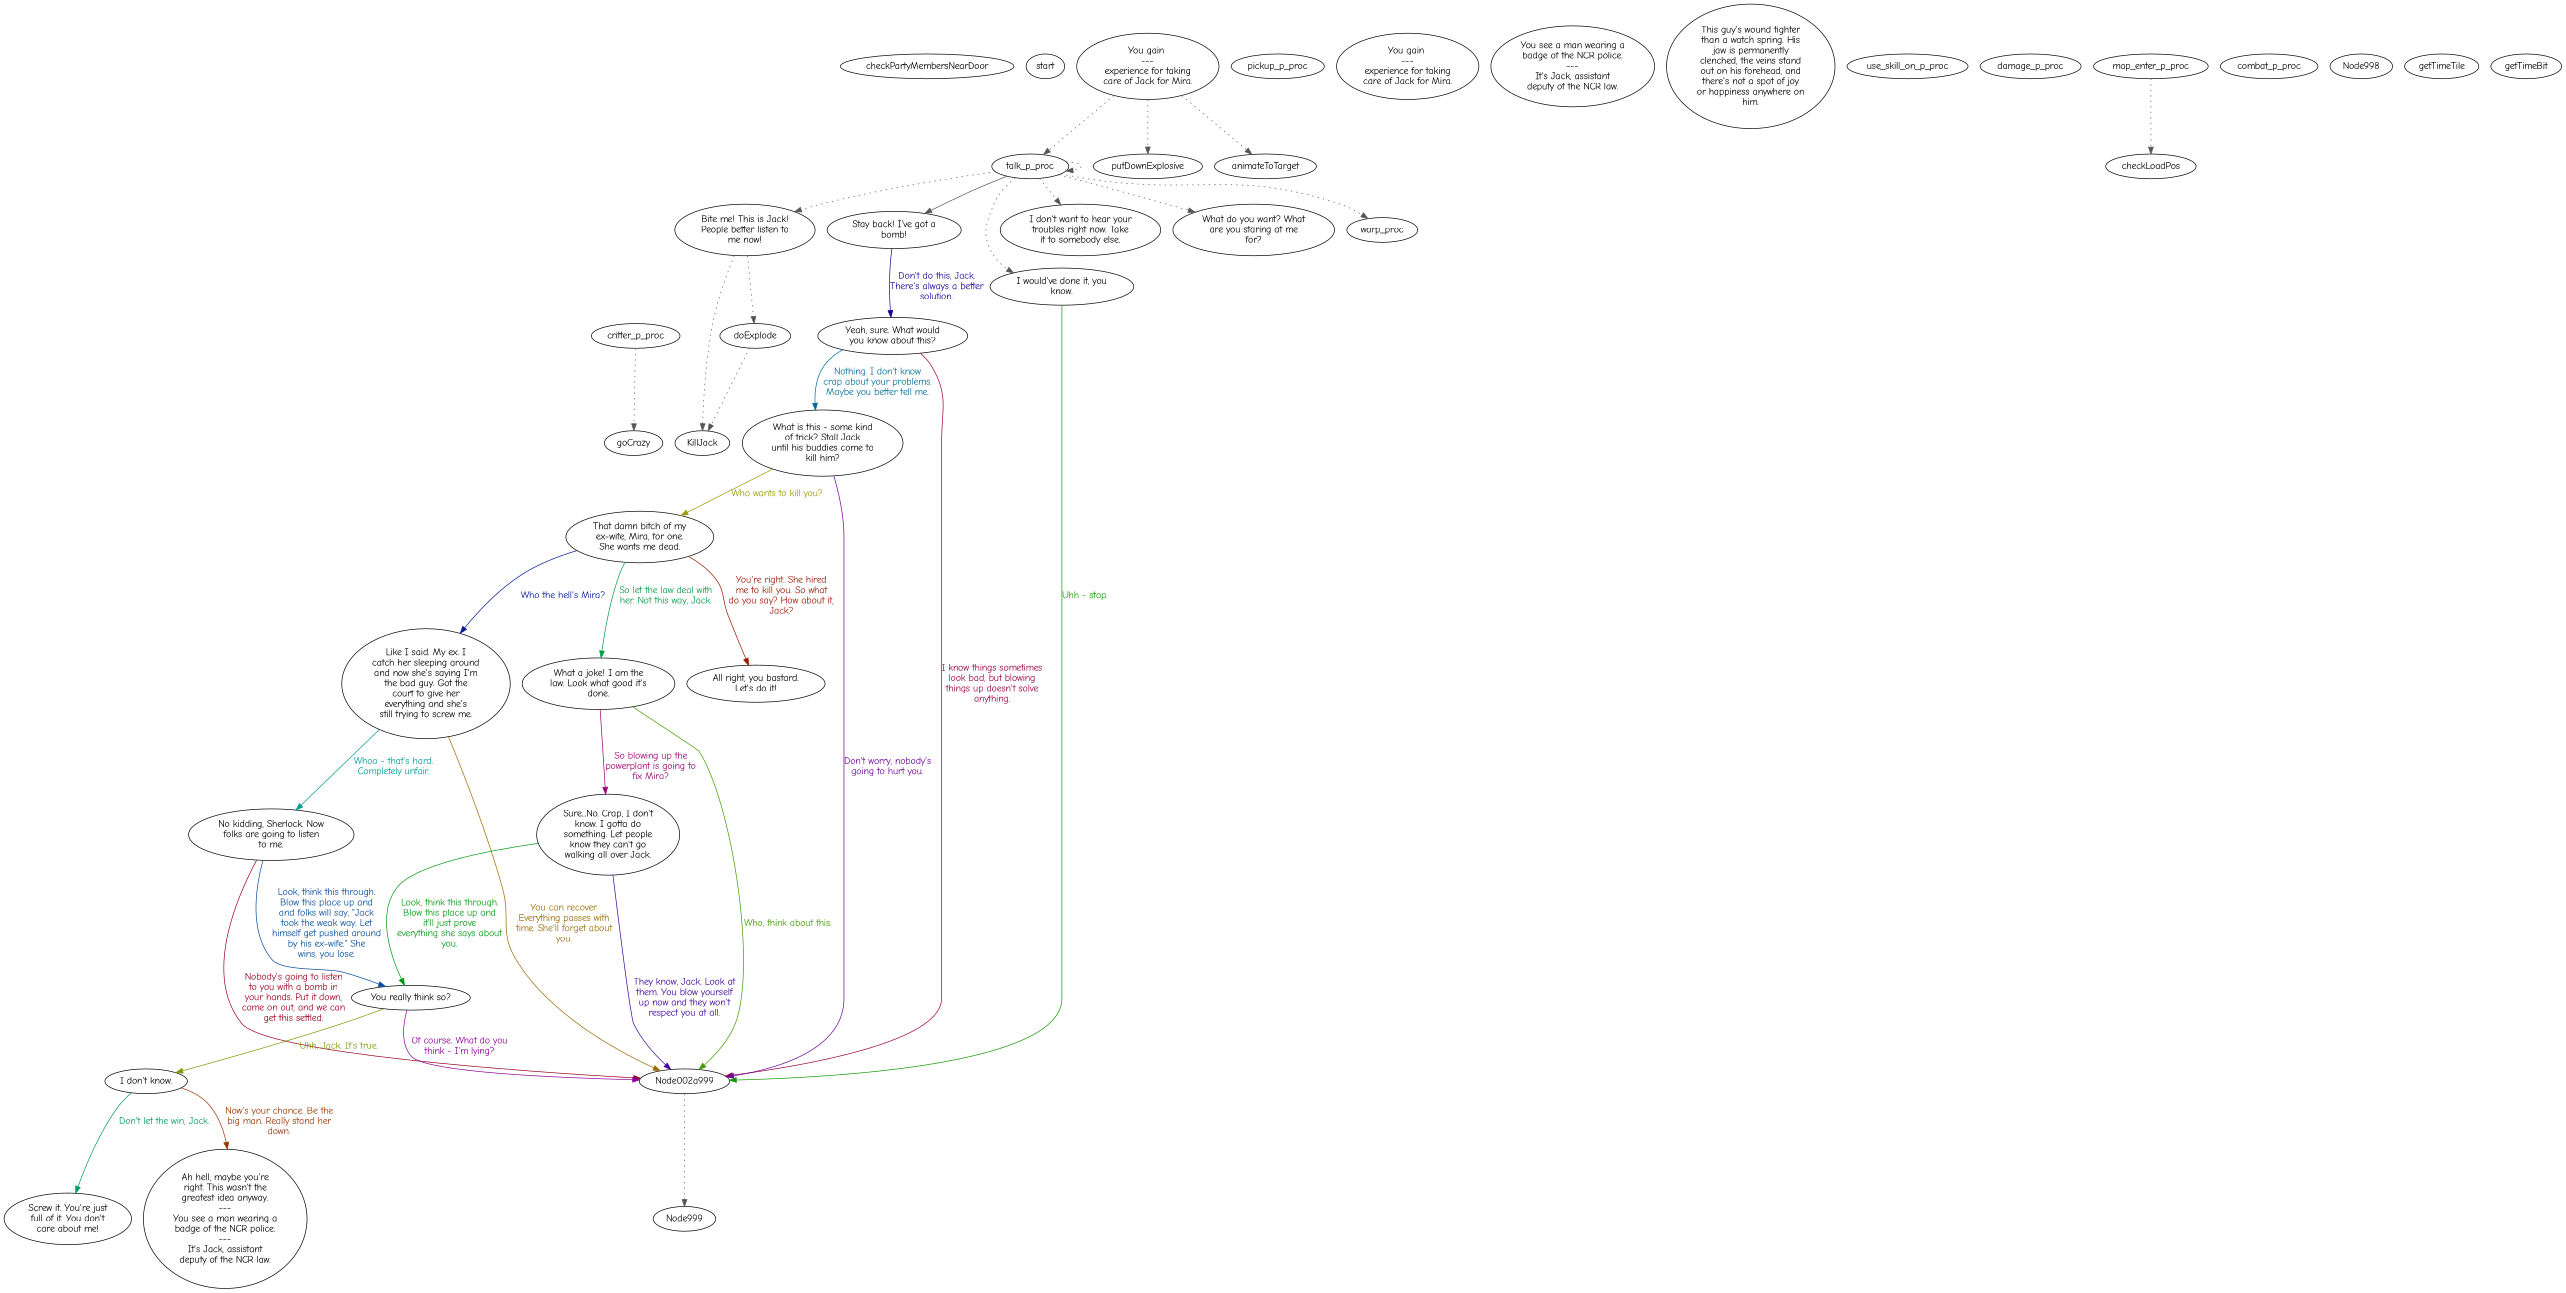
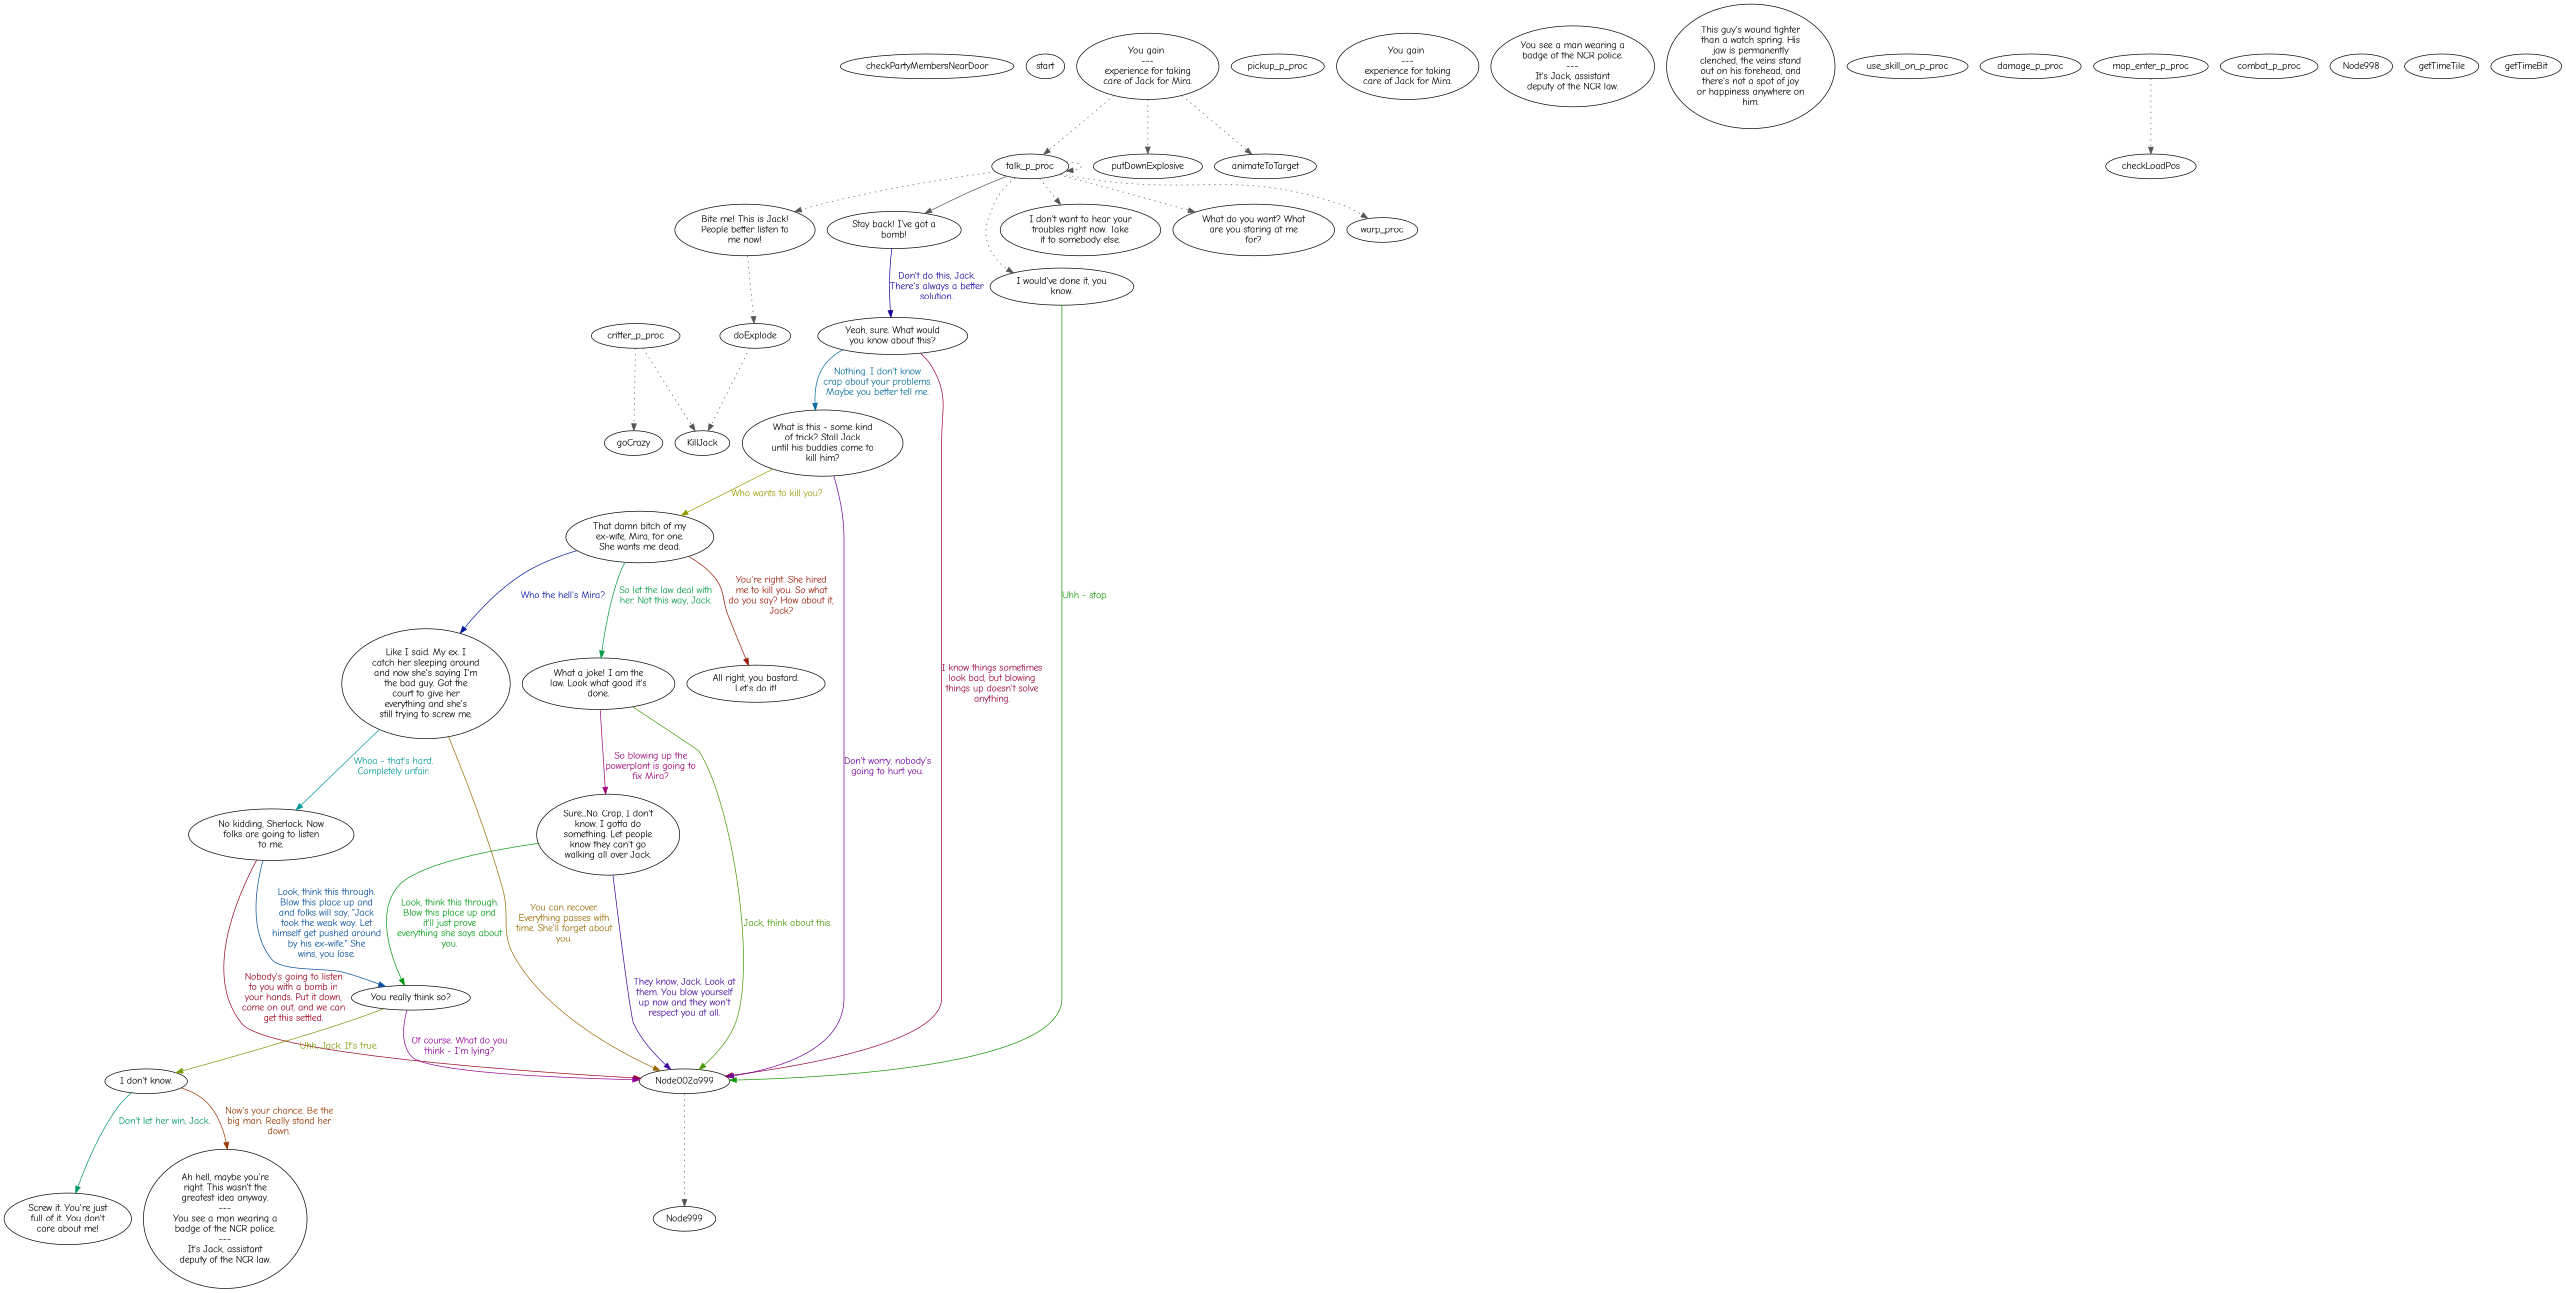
(710, 338) -> (667, 387)
(788, 923) -> (788, 923)
(164, 1121) -> (164, 1121)
